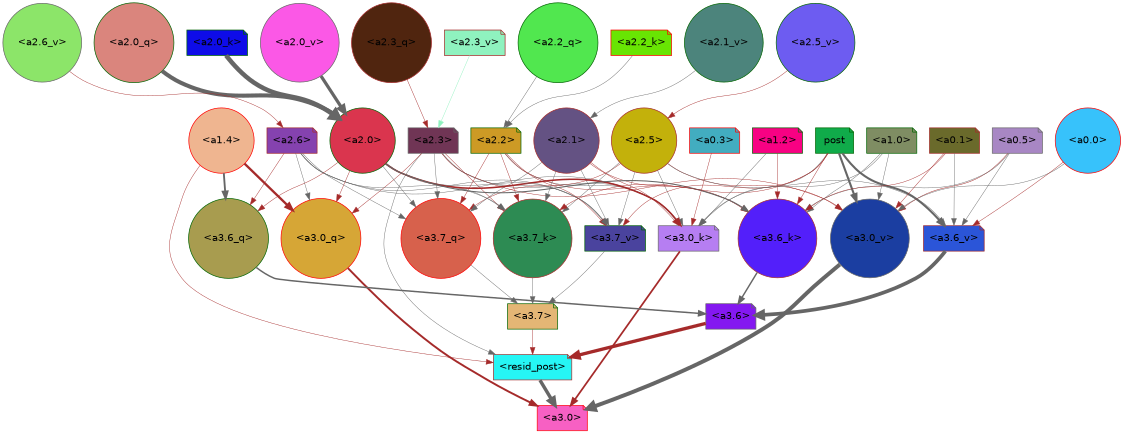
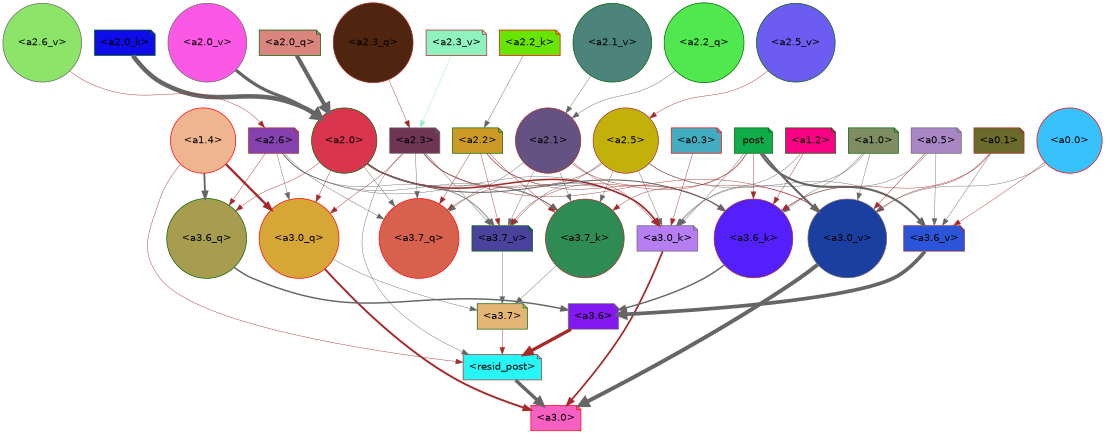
(134, 43) -> (290, 43)
(522, 99) -> (628, 94)
(491, 282) -> (400, 288)
